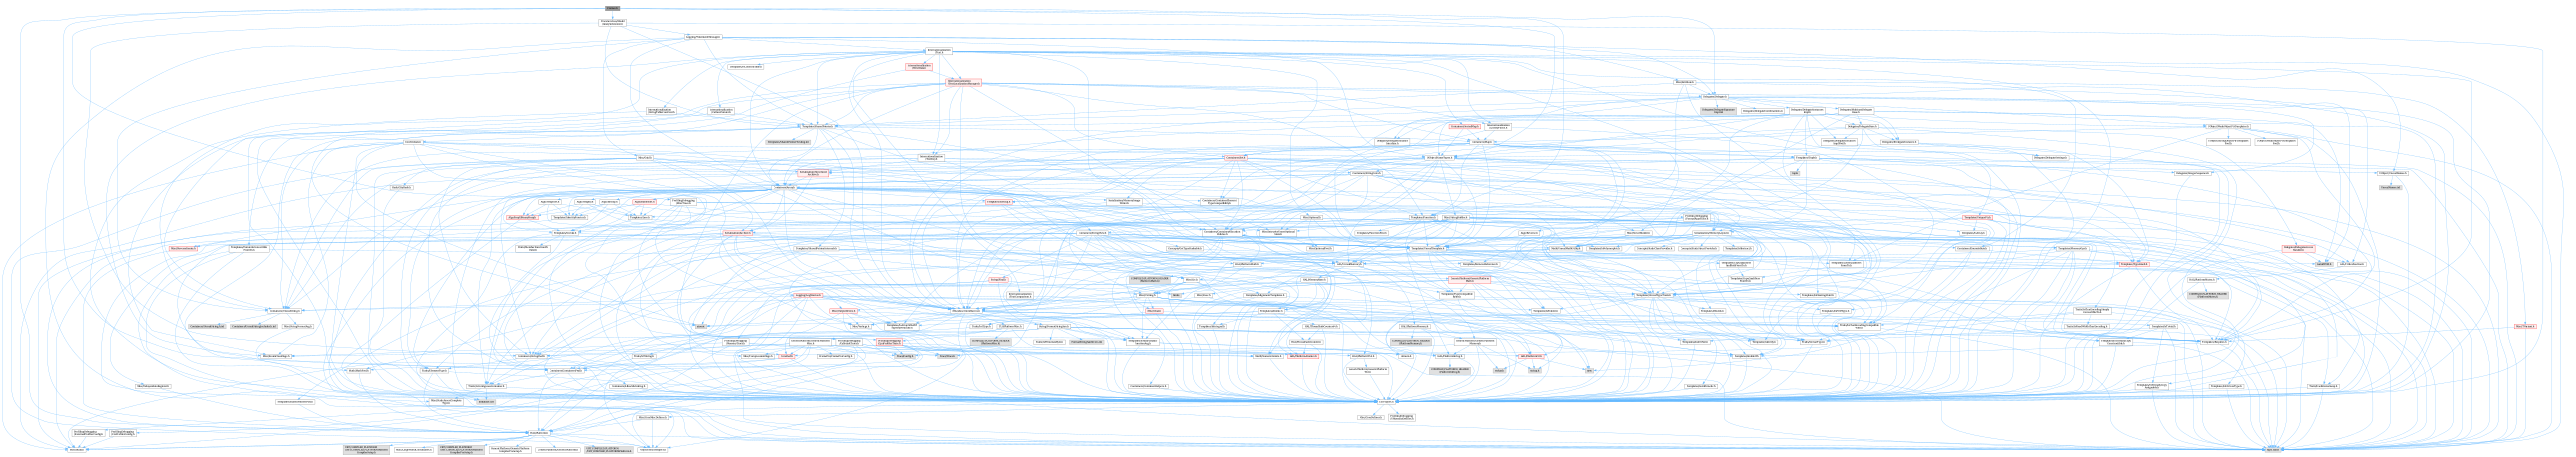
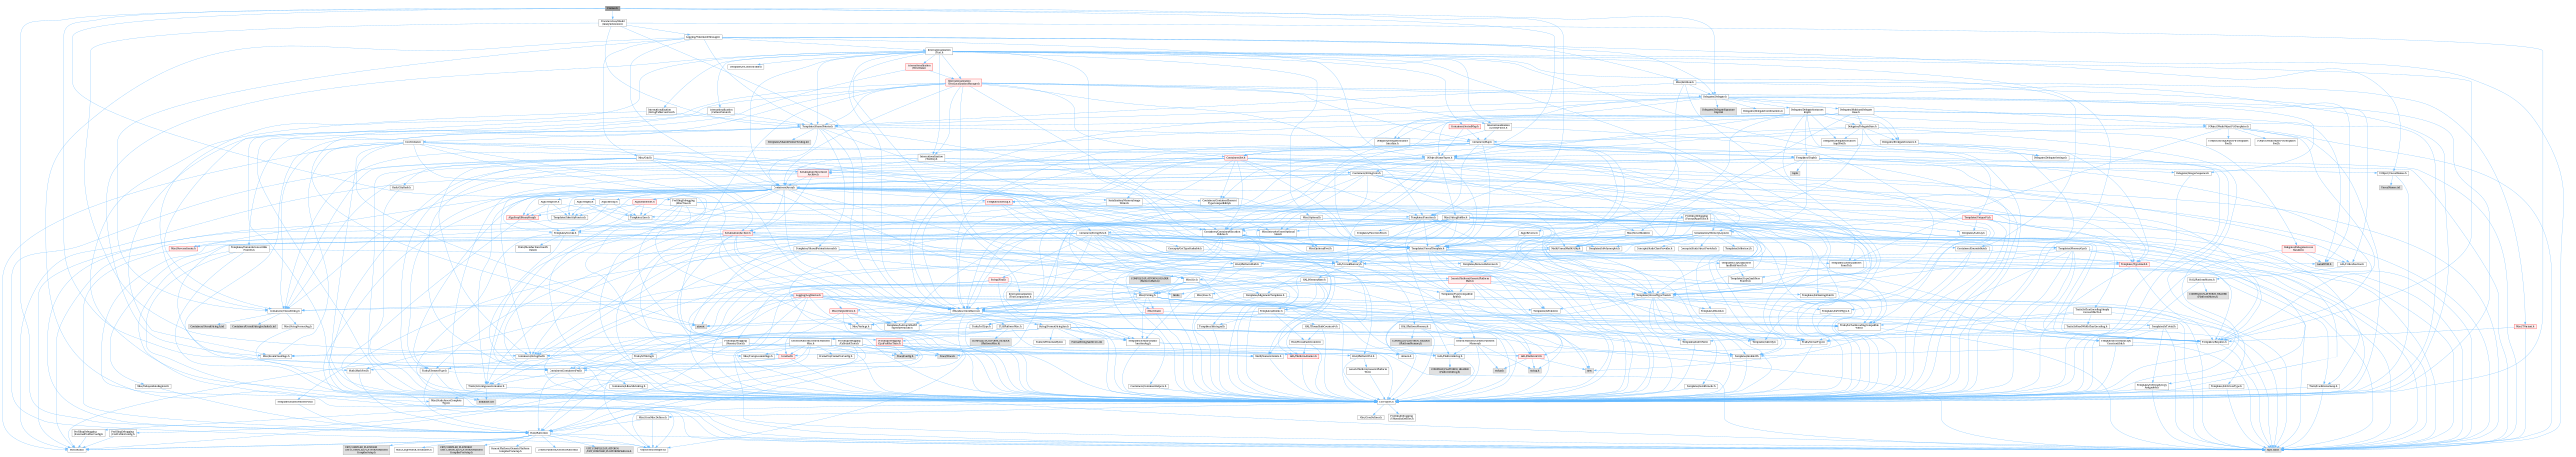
(1194, 187) -> (1068, 187)
